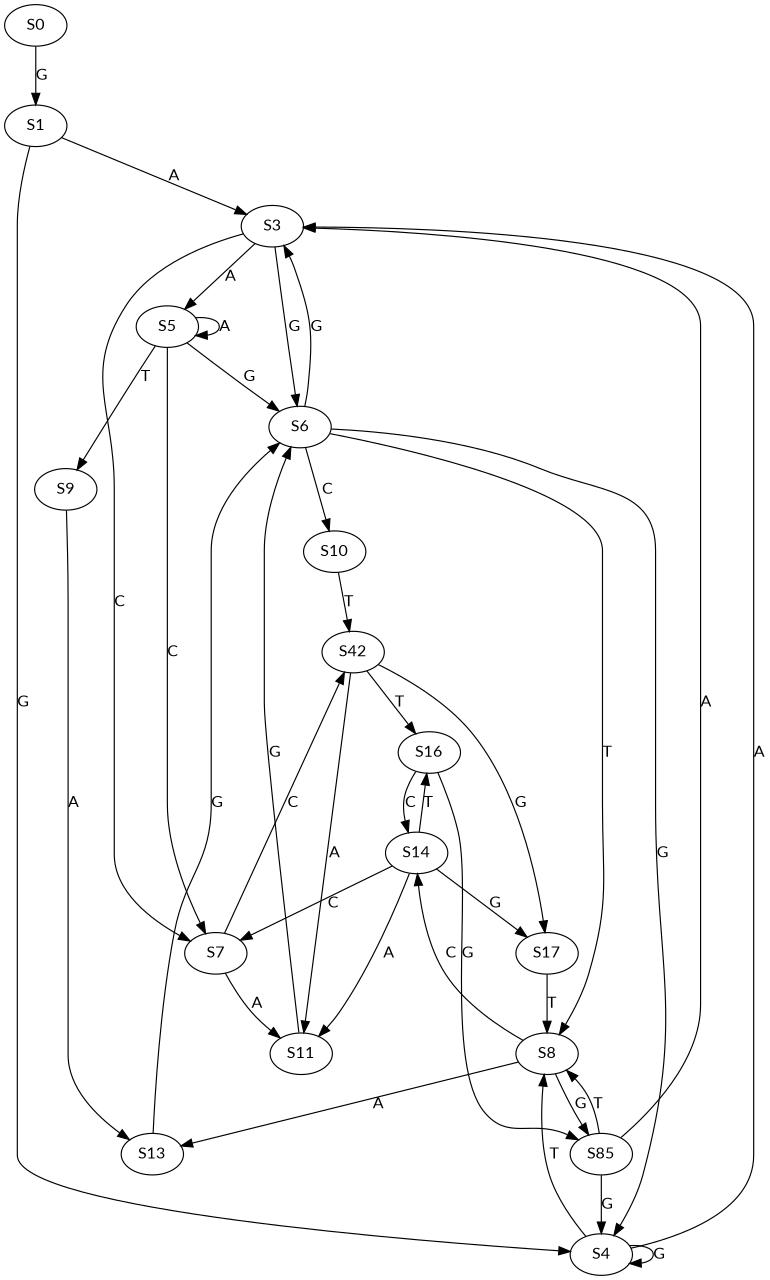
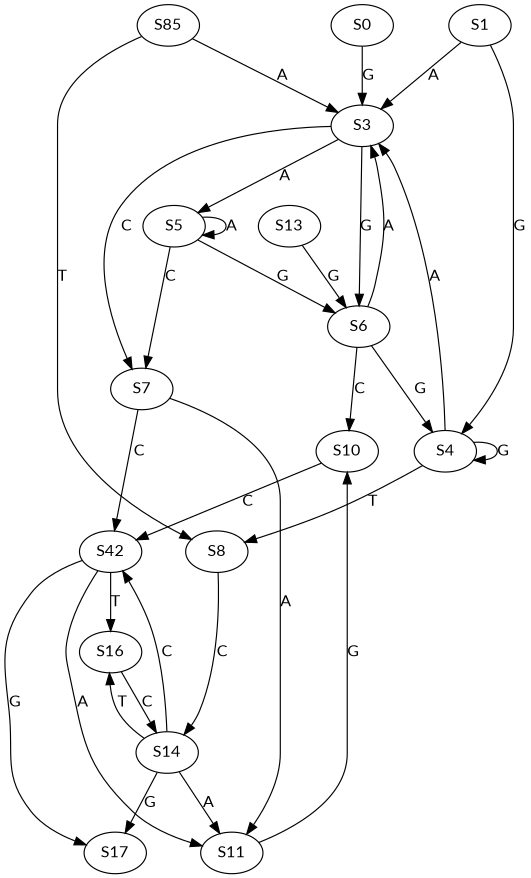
(36, 70) -> (362, 70)
(317, 327) -> (389, 226)
(66, 489) -> none
(349, 602) -> (248, 501)
(602, 637) -> none
(267, 744) -> (347, 685)
(329, 897) -> (158, 654)
(461, 976) -> none
(547, 998) -> none
(568, 1100) -> none
(355, 1103) -> none
(601, 1199) -> none
